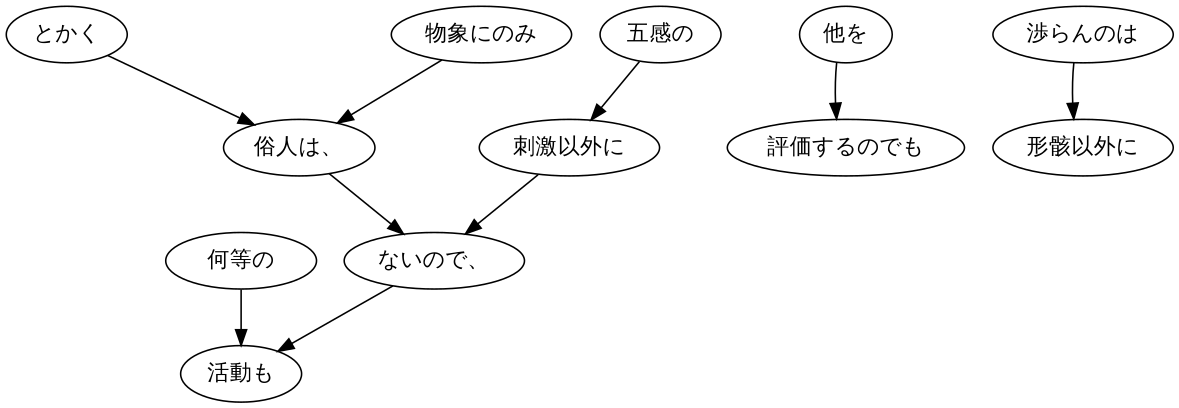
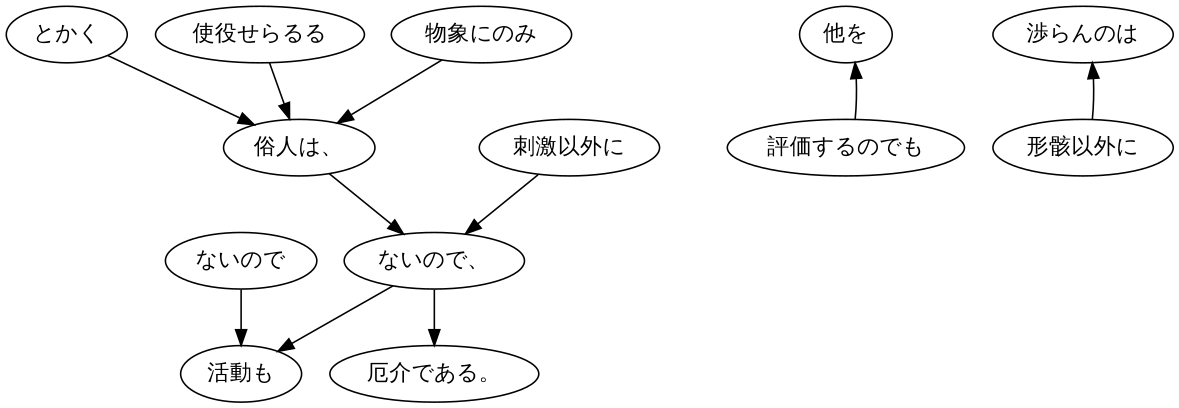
none -> (260, 35)
(661, 35) -> none
(835, 83) -> (856, 99)
(1073, 83) -> (1094, 99)
(241, 261) -> (241, 261)
none -> (434, 374)
